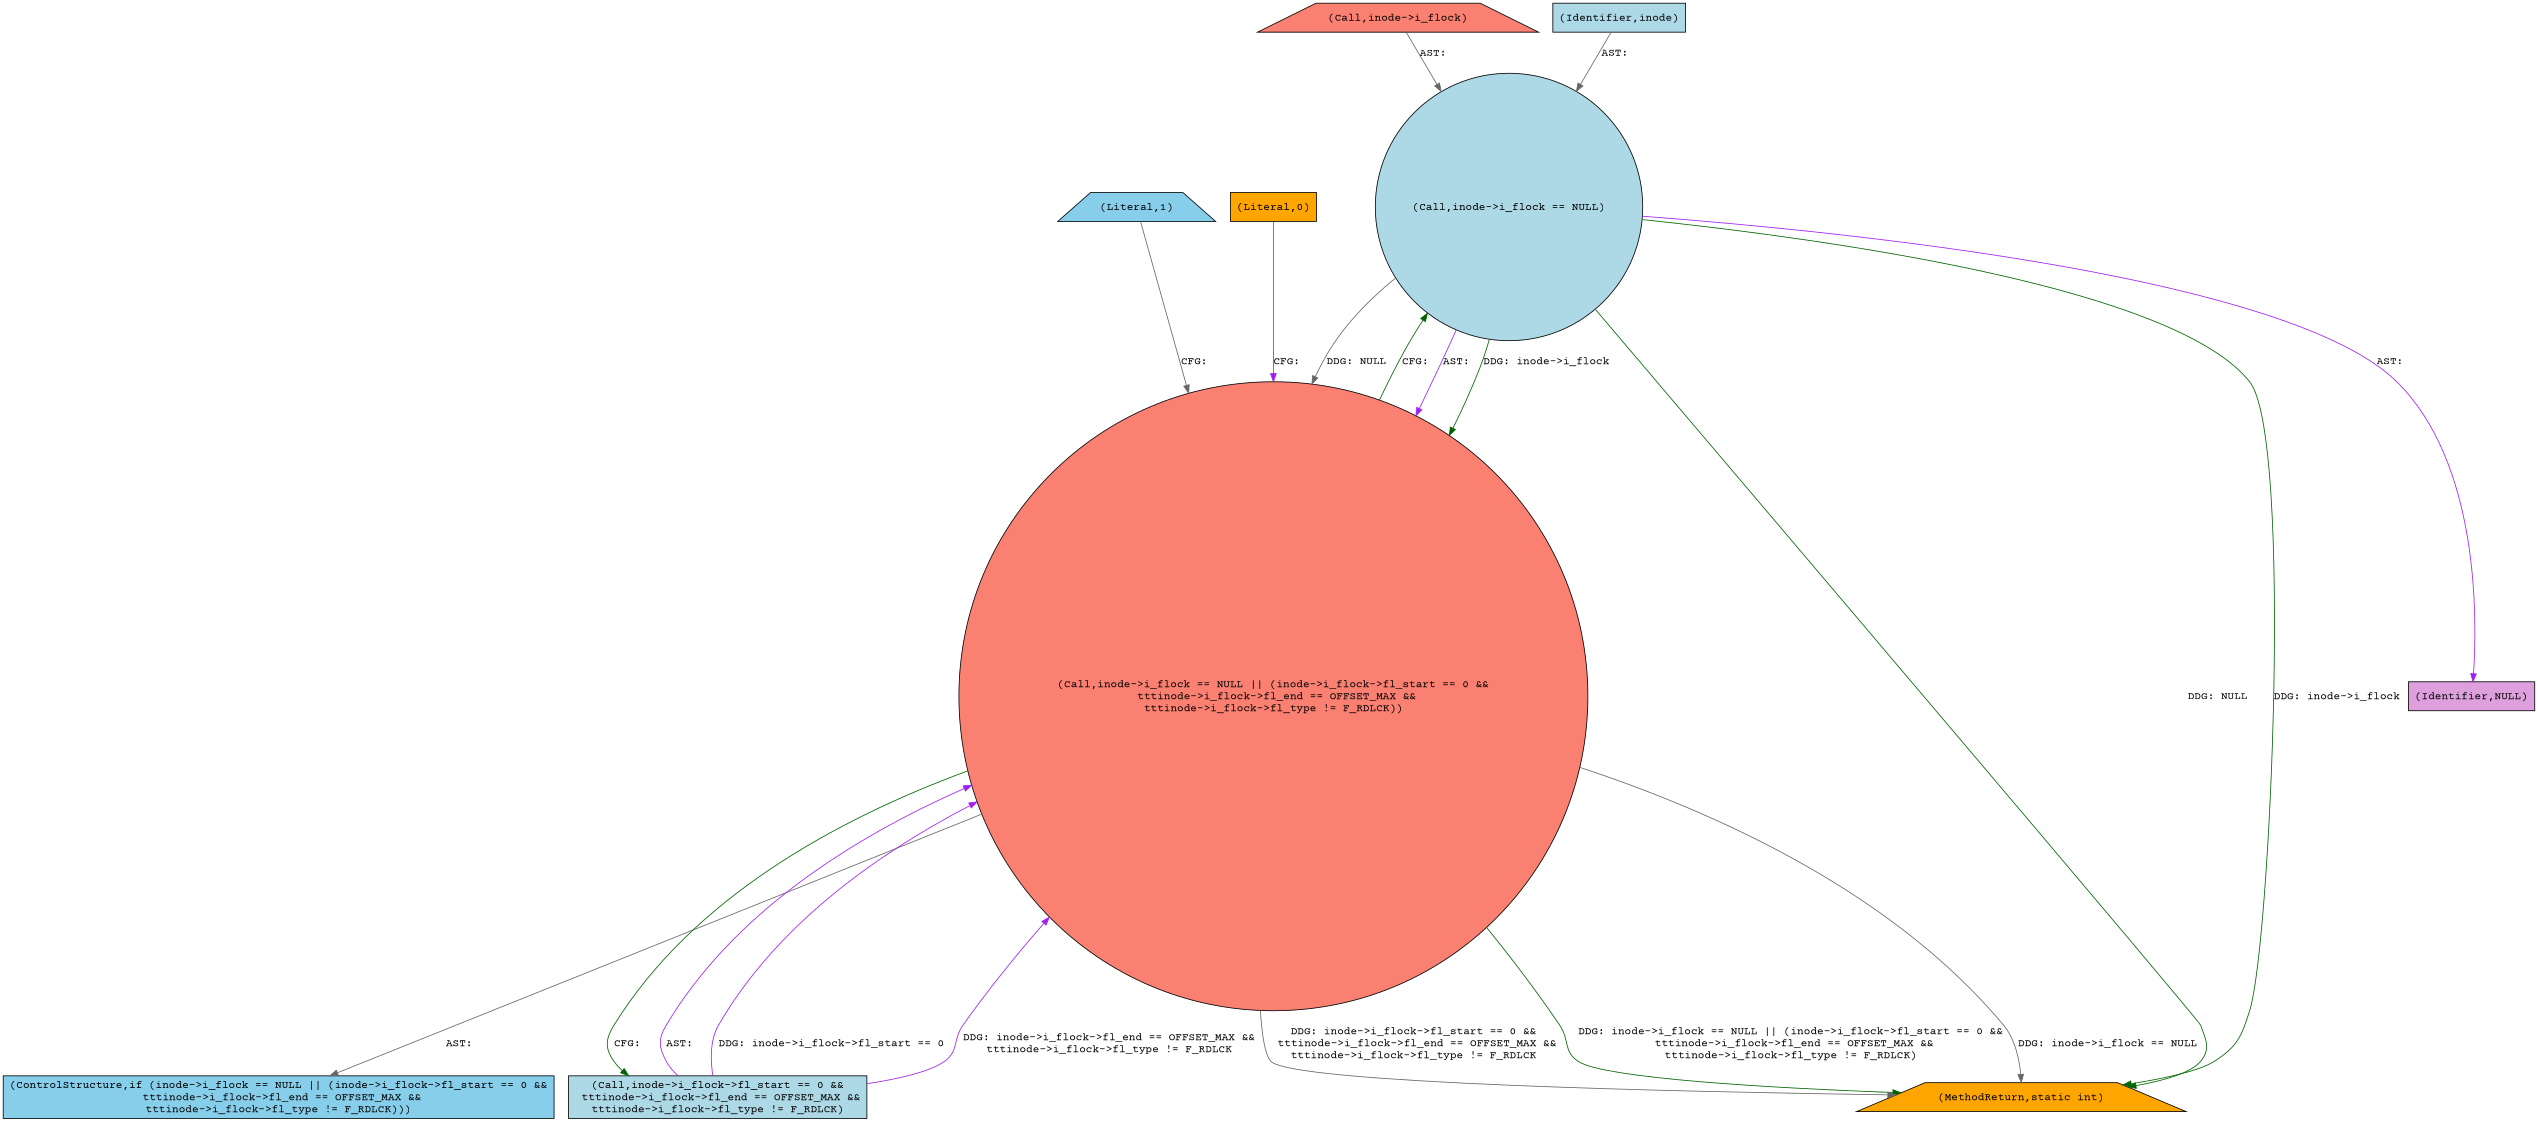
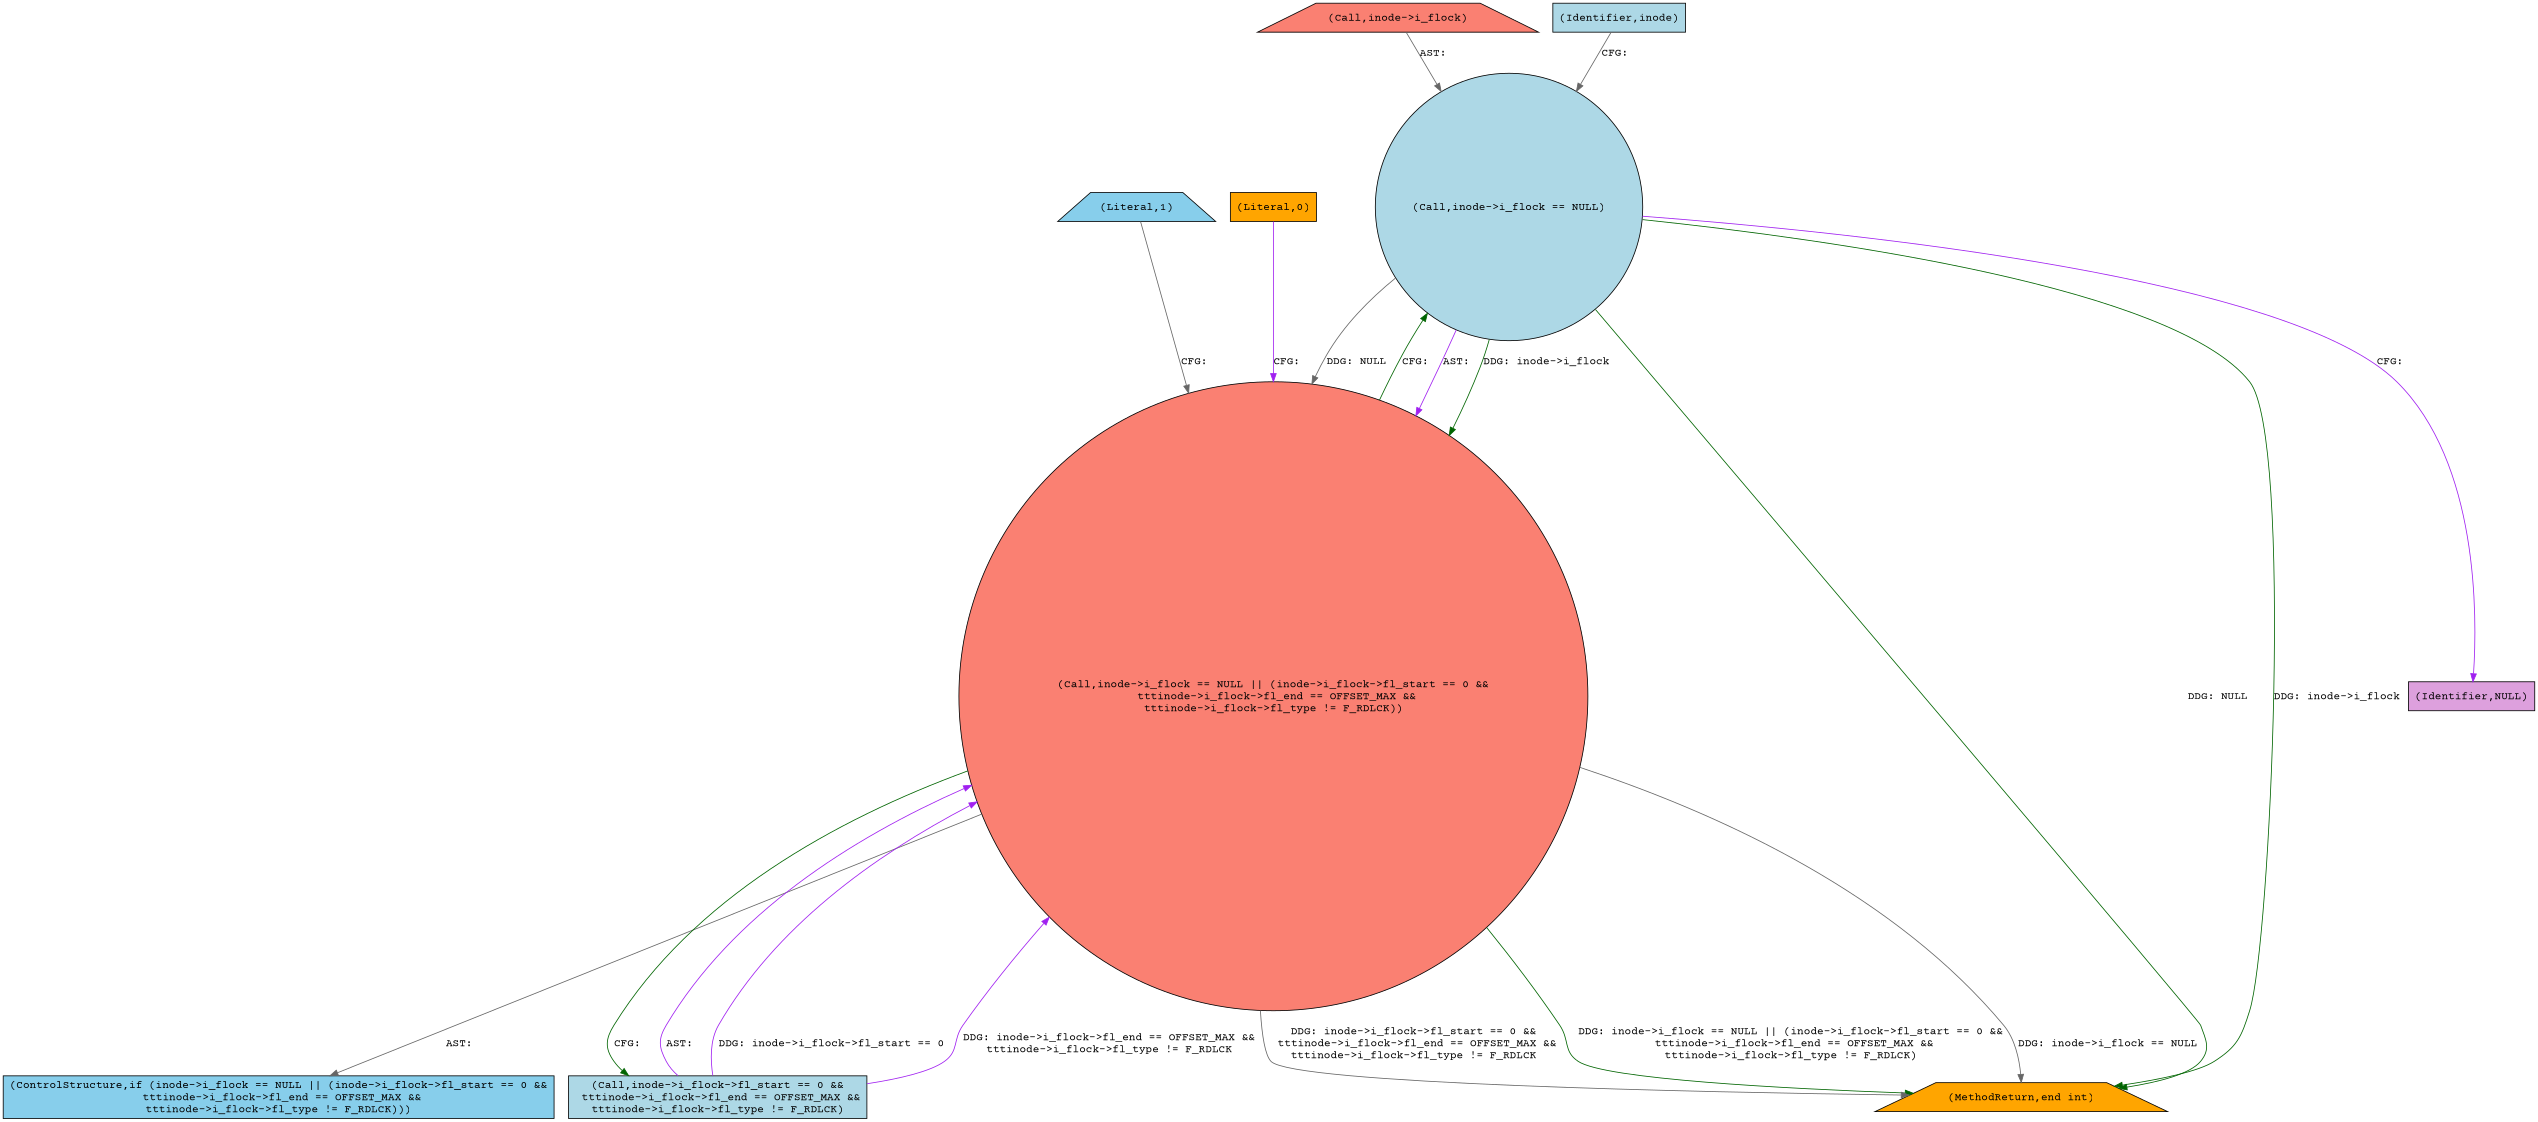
(1618, 53) -> (1618, 53)
(2394, 361) -> (2394, 361)
(2021, 1097) -> (2021, 1097)
